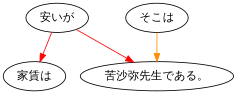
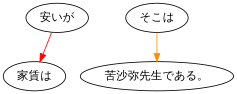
(101, 44) -> none
